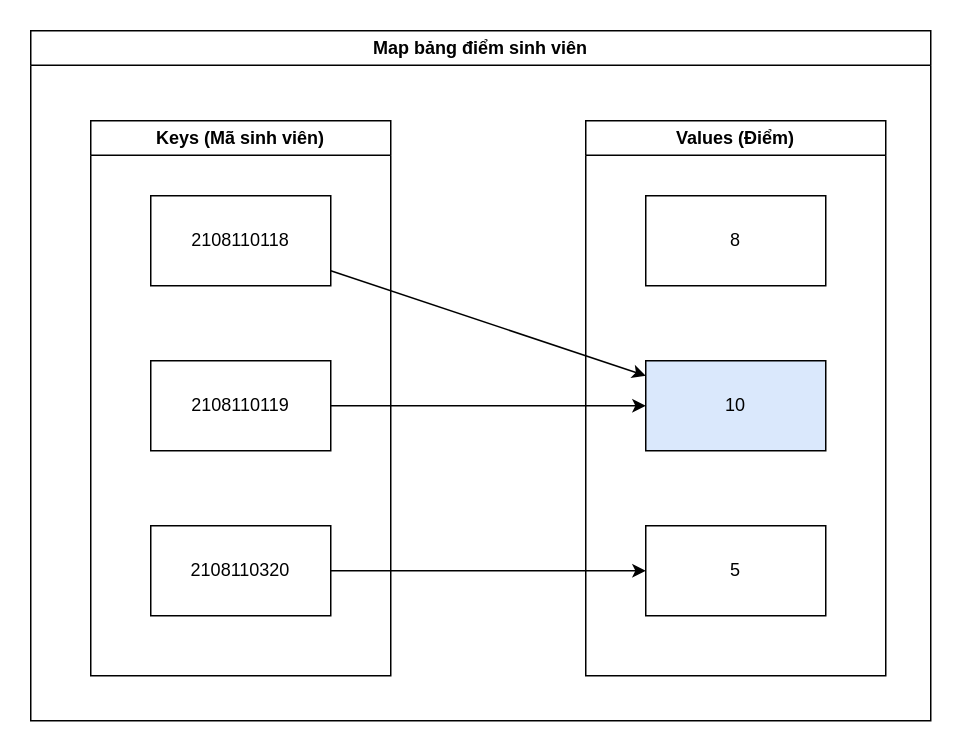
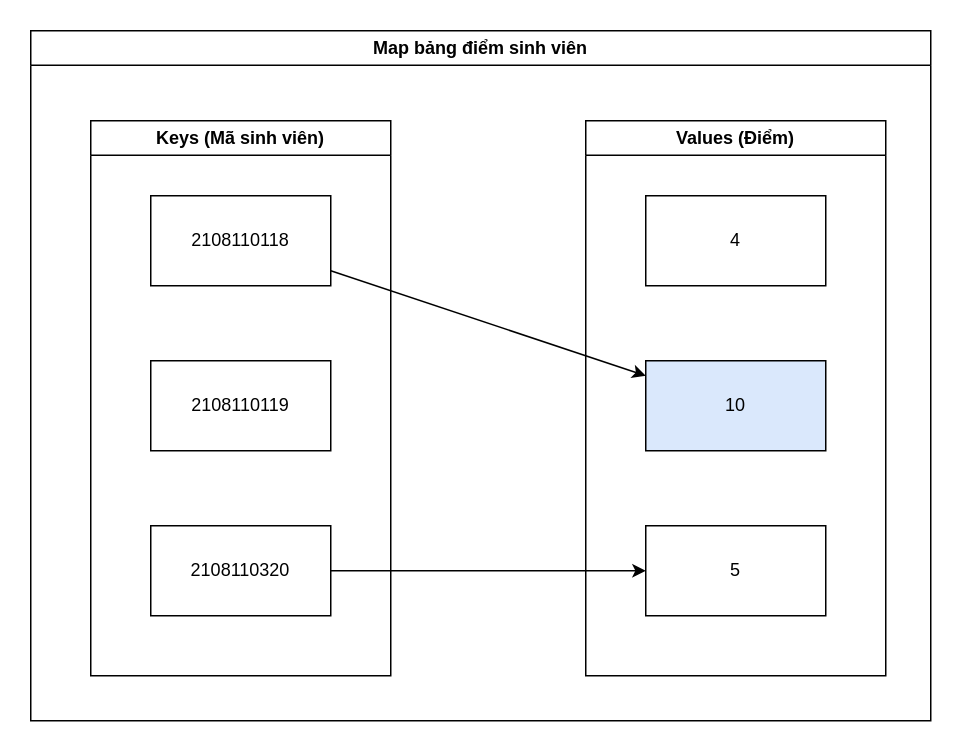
(736, 241) -> (736, 241)
(483, 406) -> none
